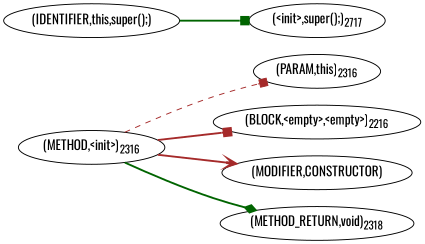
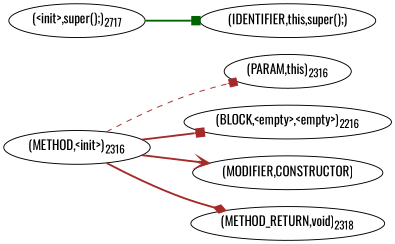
(209, 21) -> (168, 21)
(184, 187) -> (159, 188)
